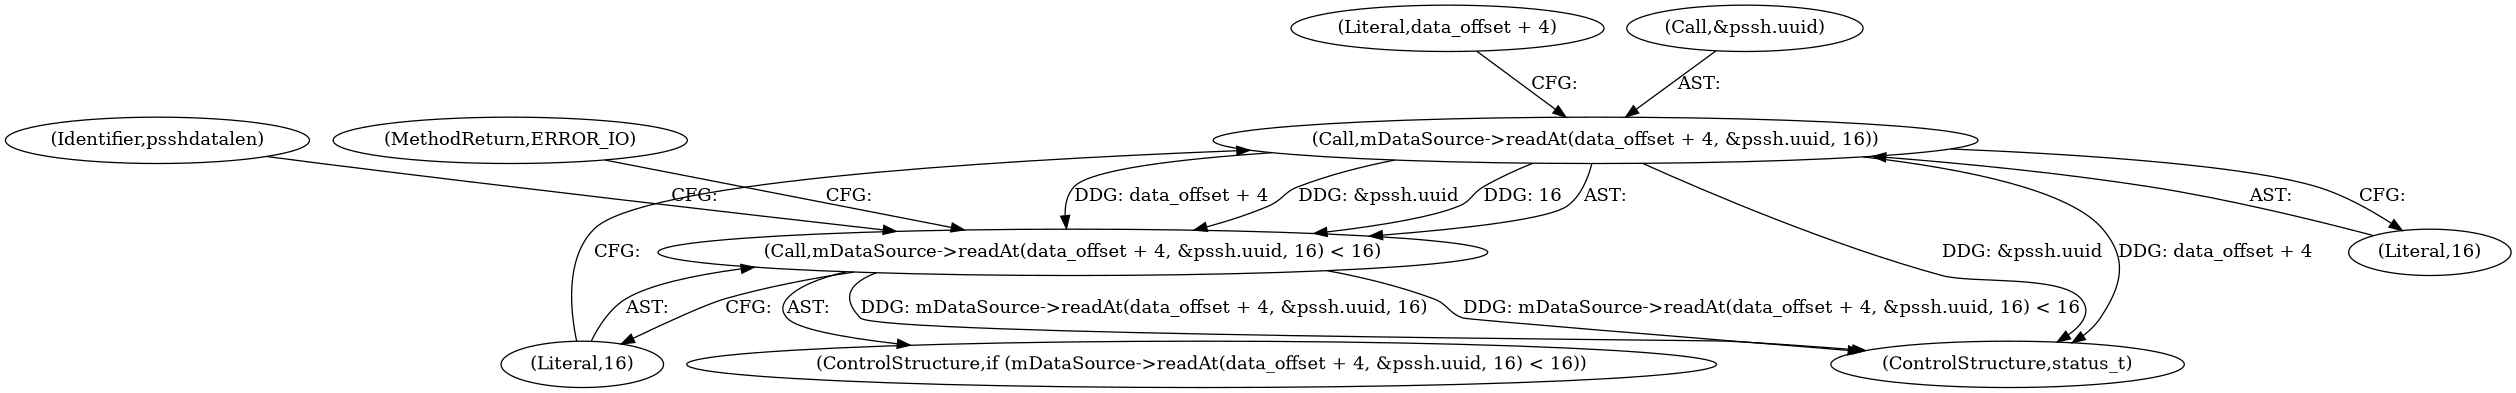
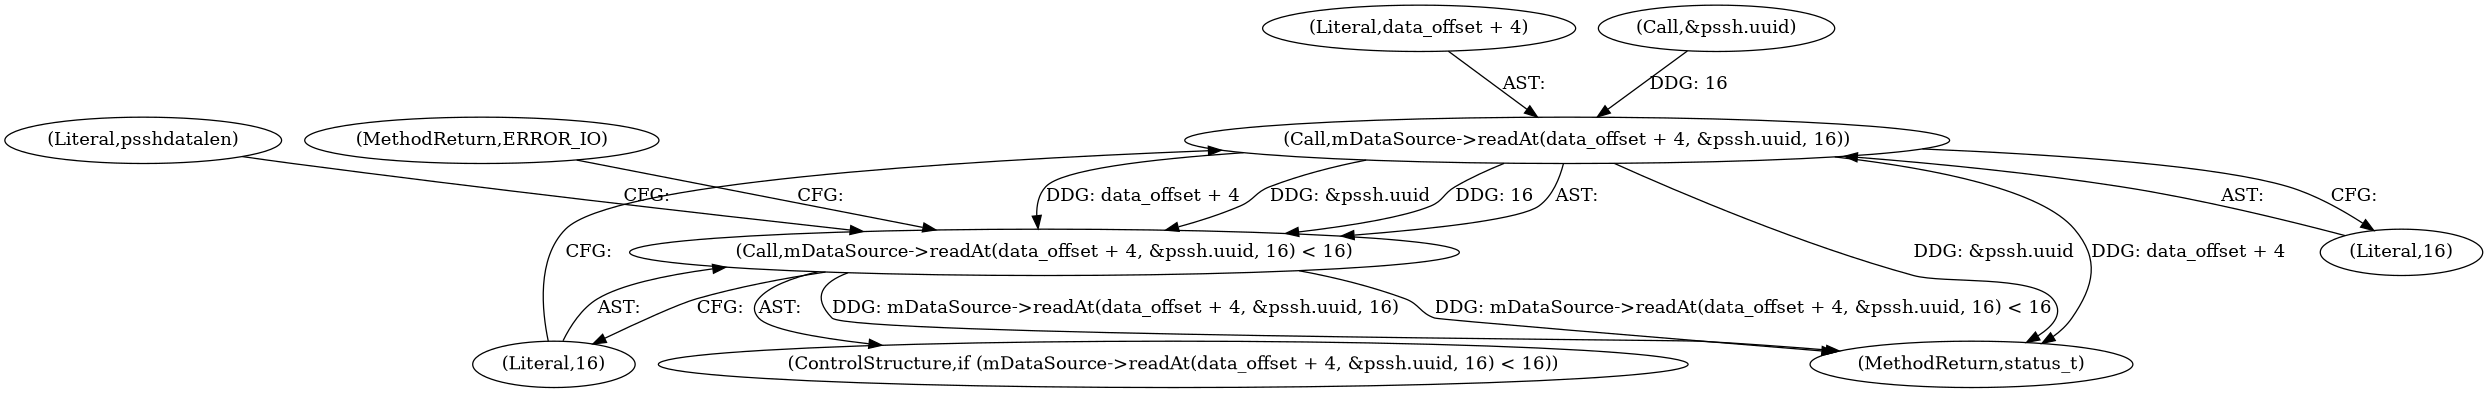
(1558, 84) -> (1527, 84)
(1702, 84) -> (1689, 84)
(157, 140) -> (143, 140)
(2008, 364) -> (1971, 364)
